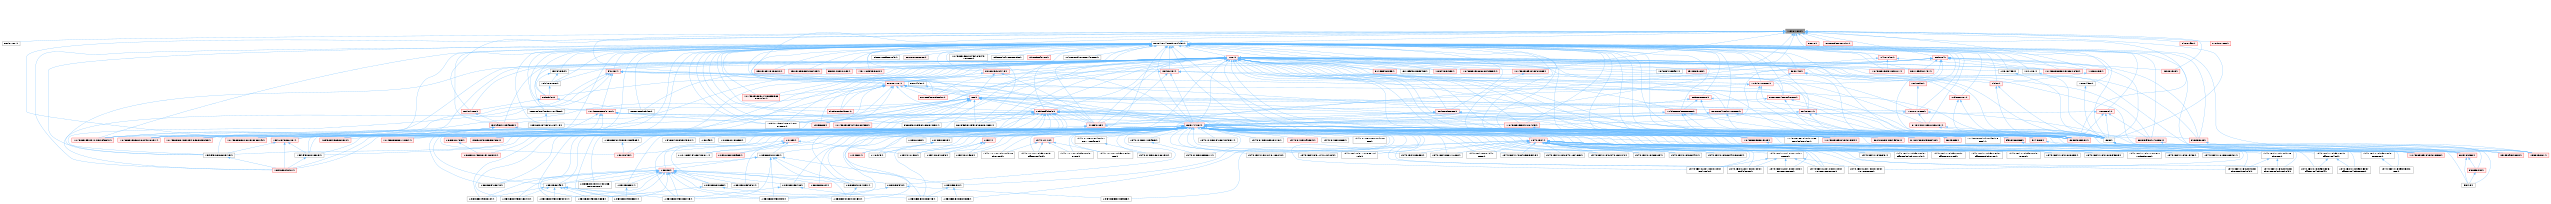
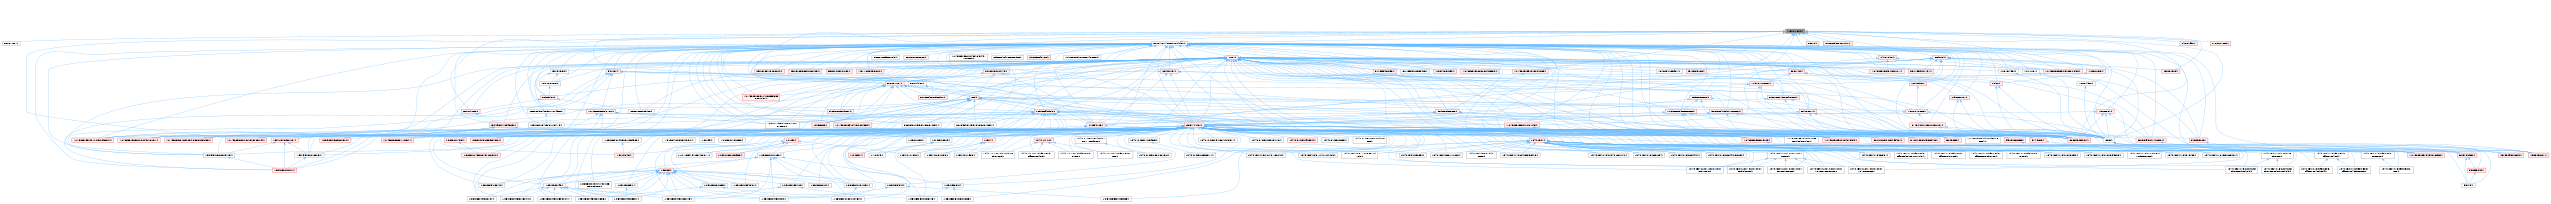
(1564, 155) -> none
